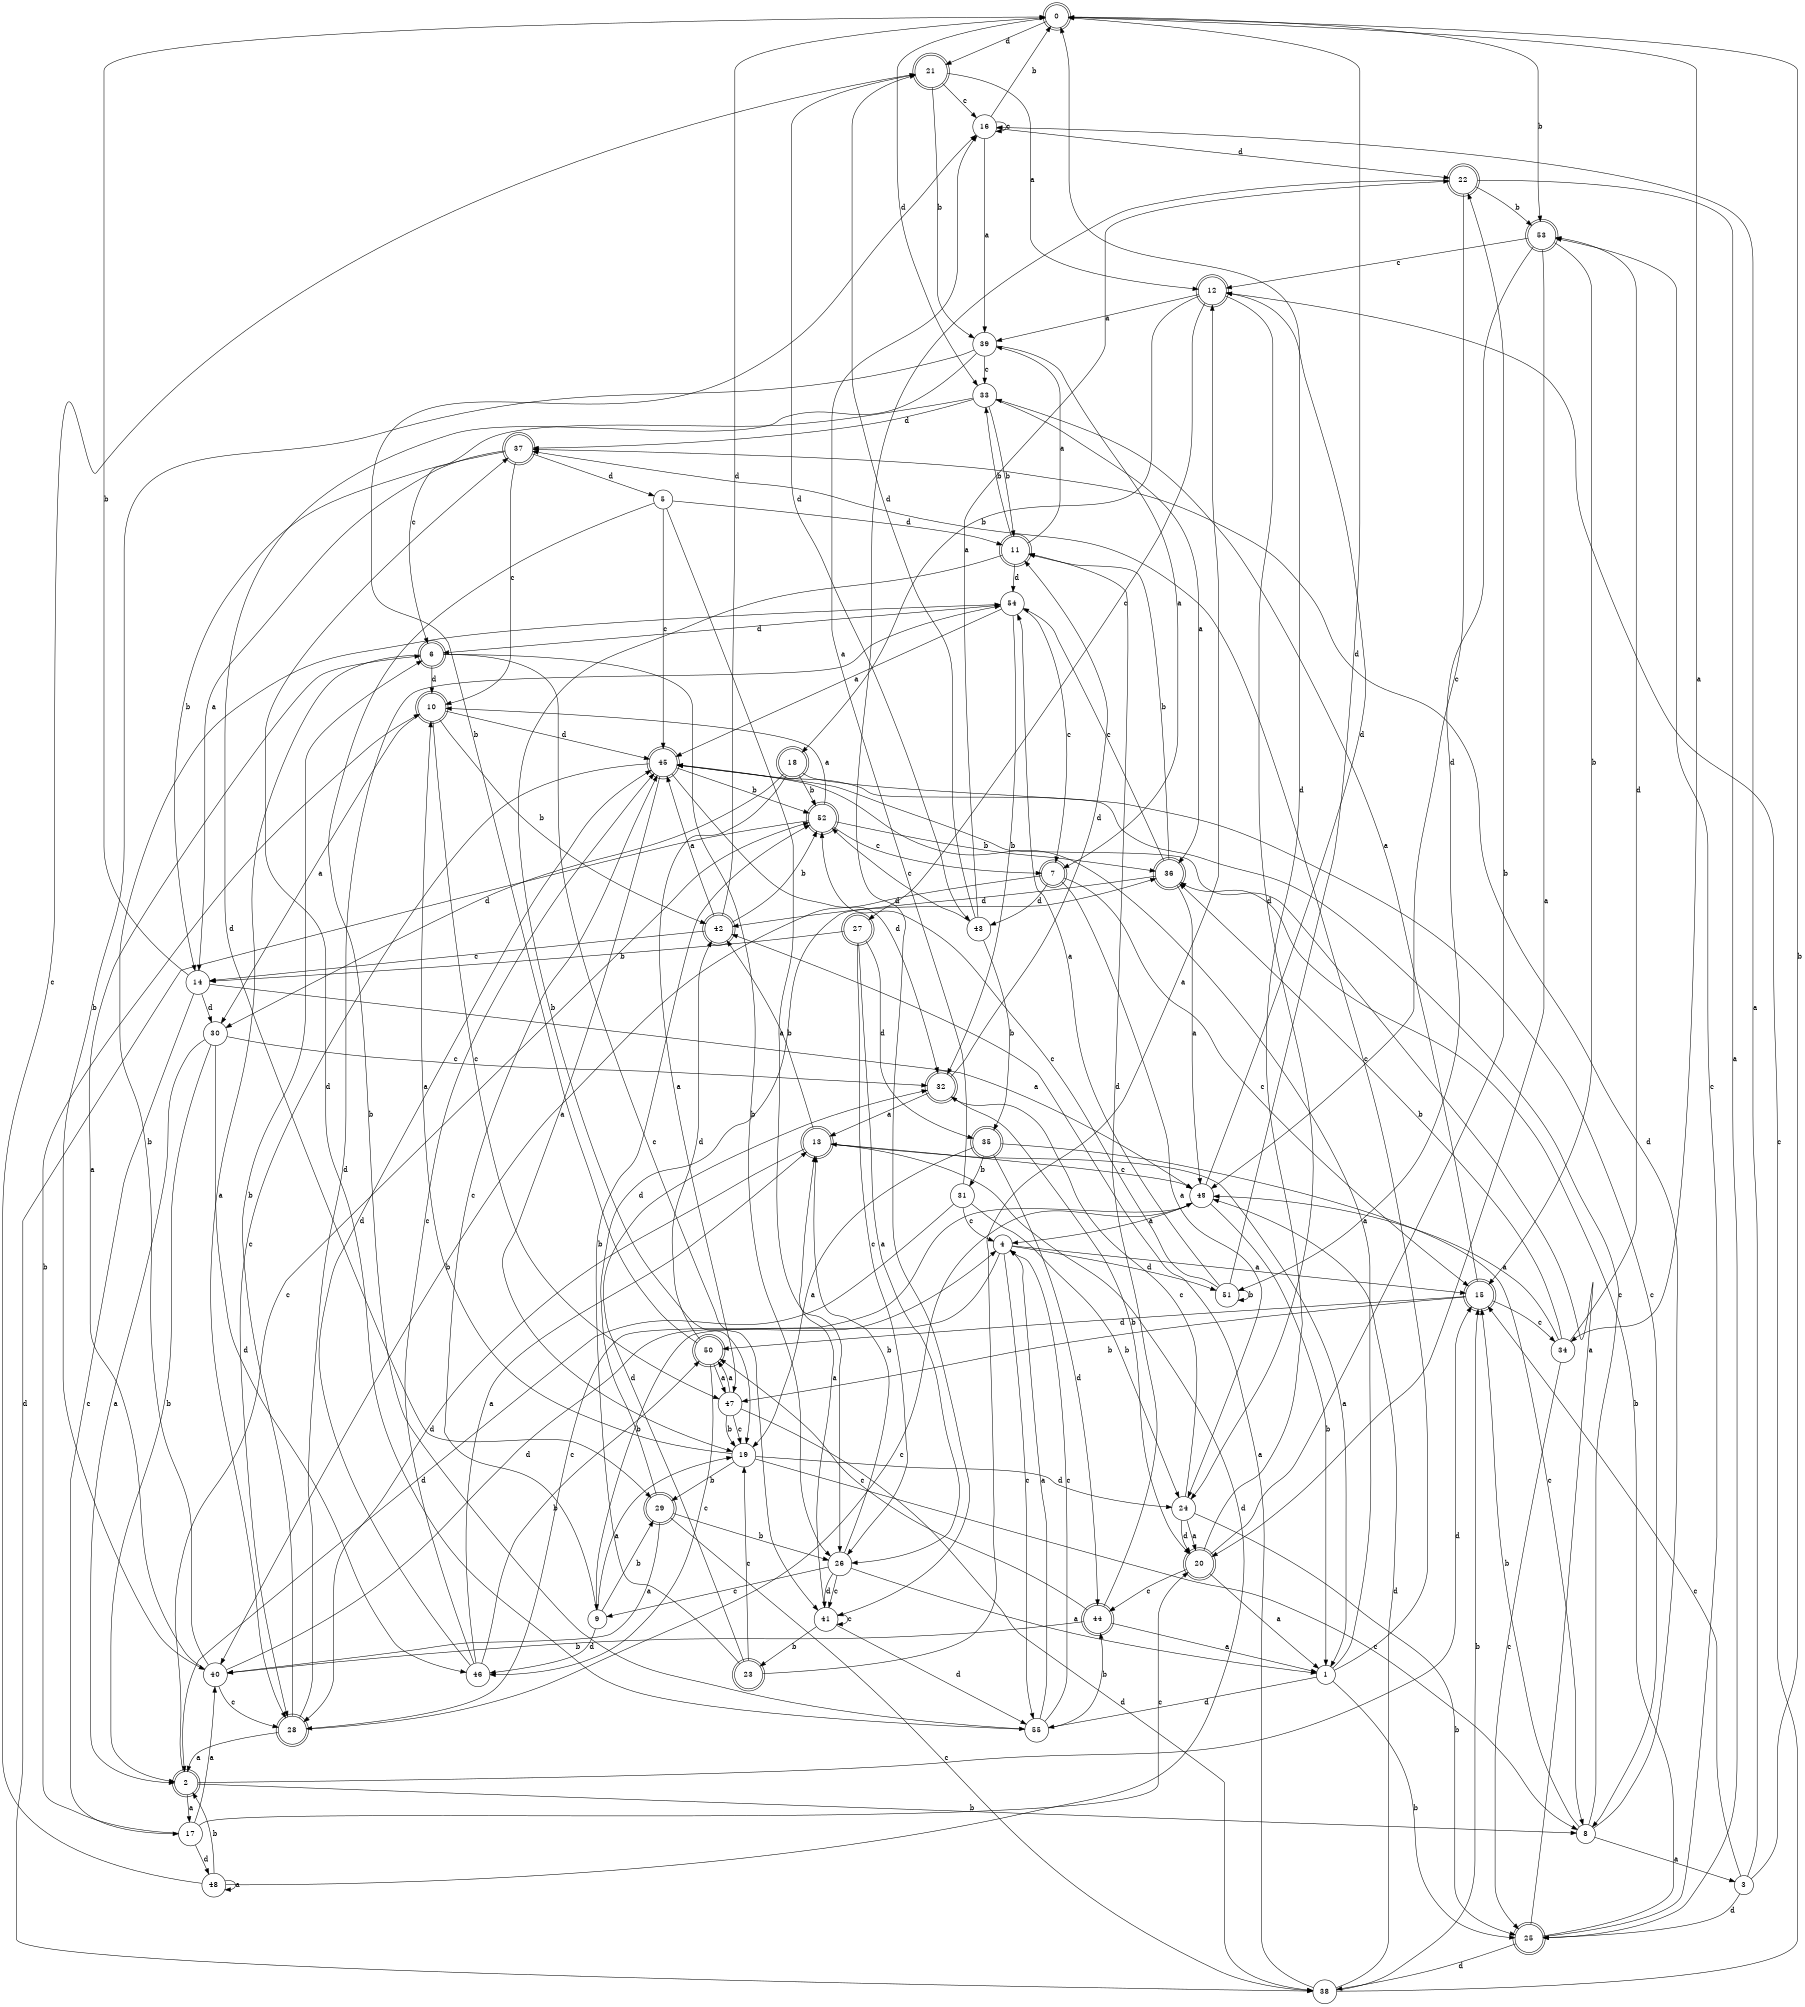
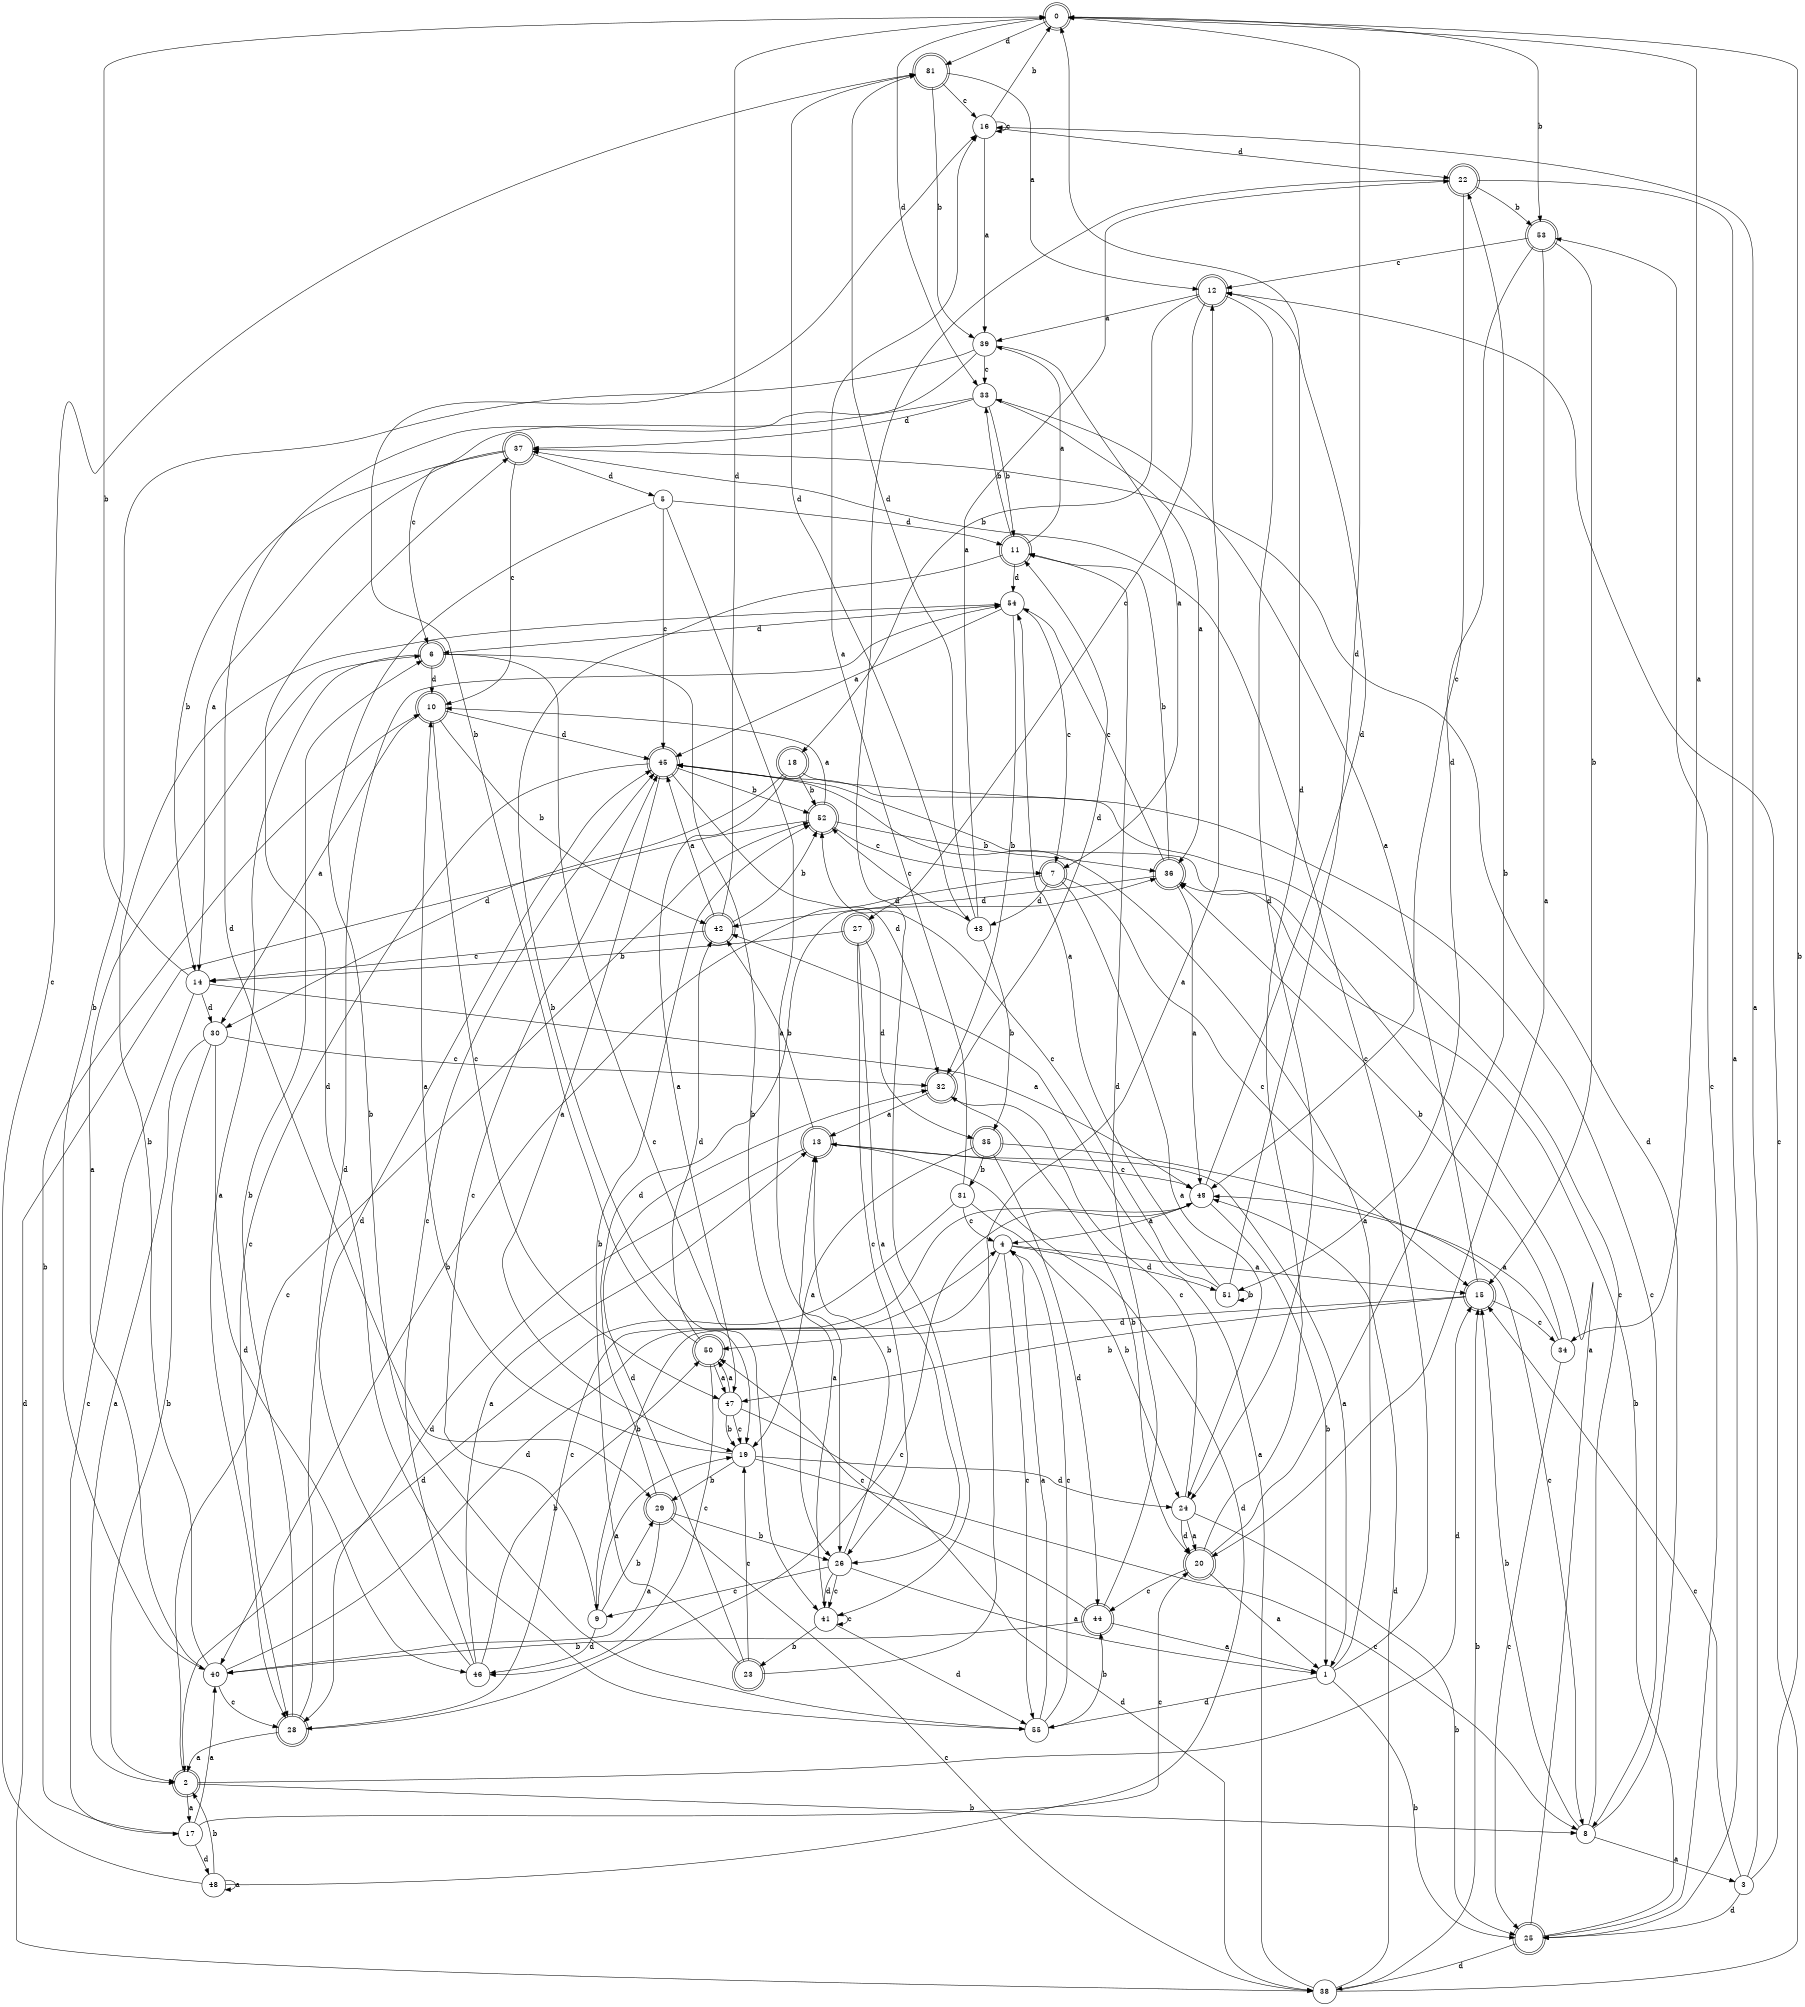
(931, 71) -> (931, 71)
(1636, 775) -> none
